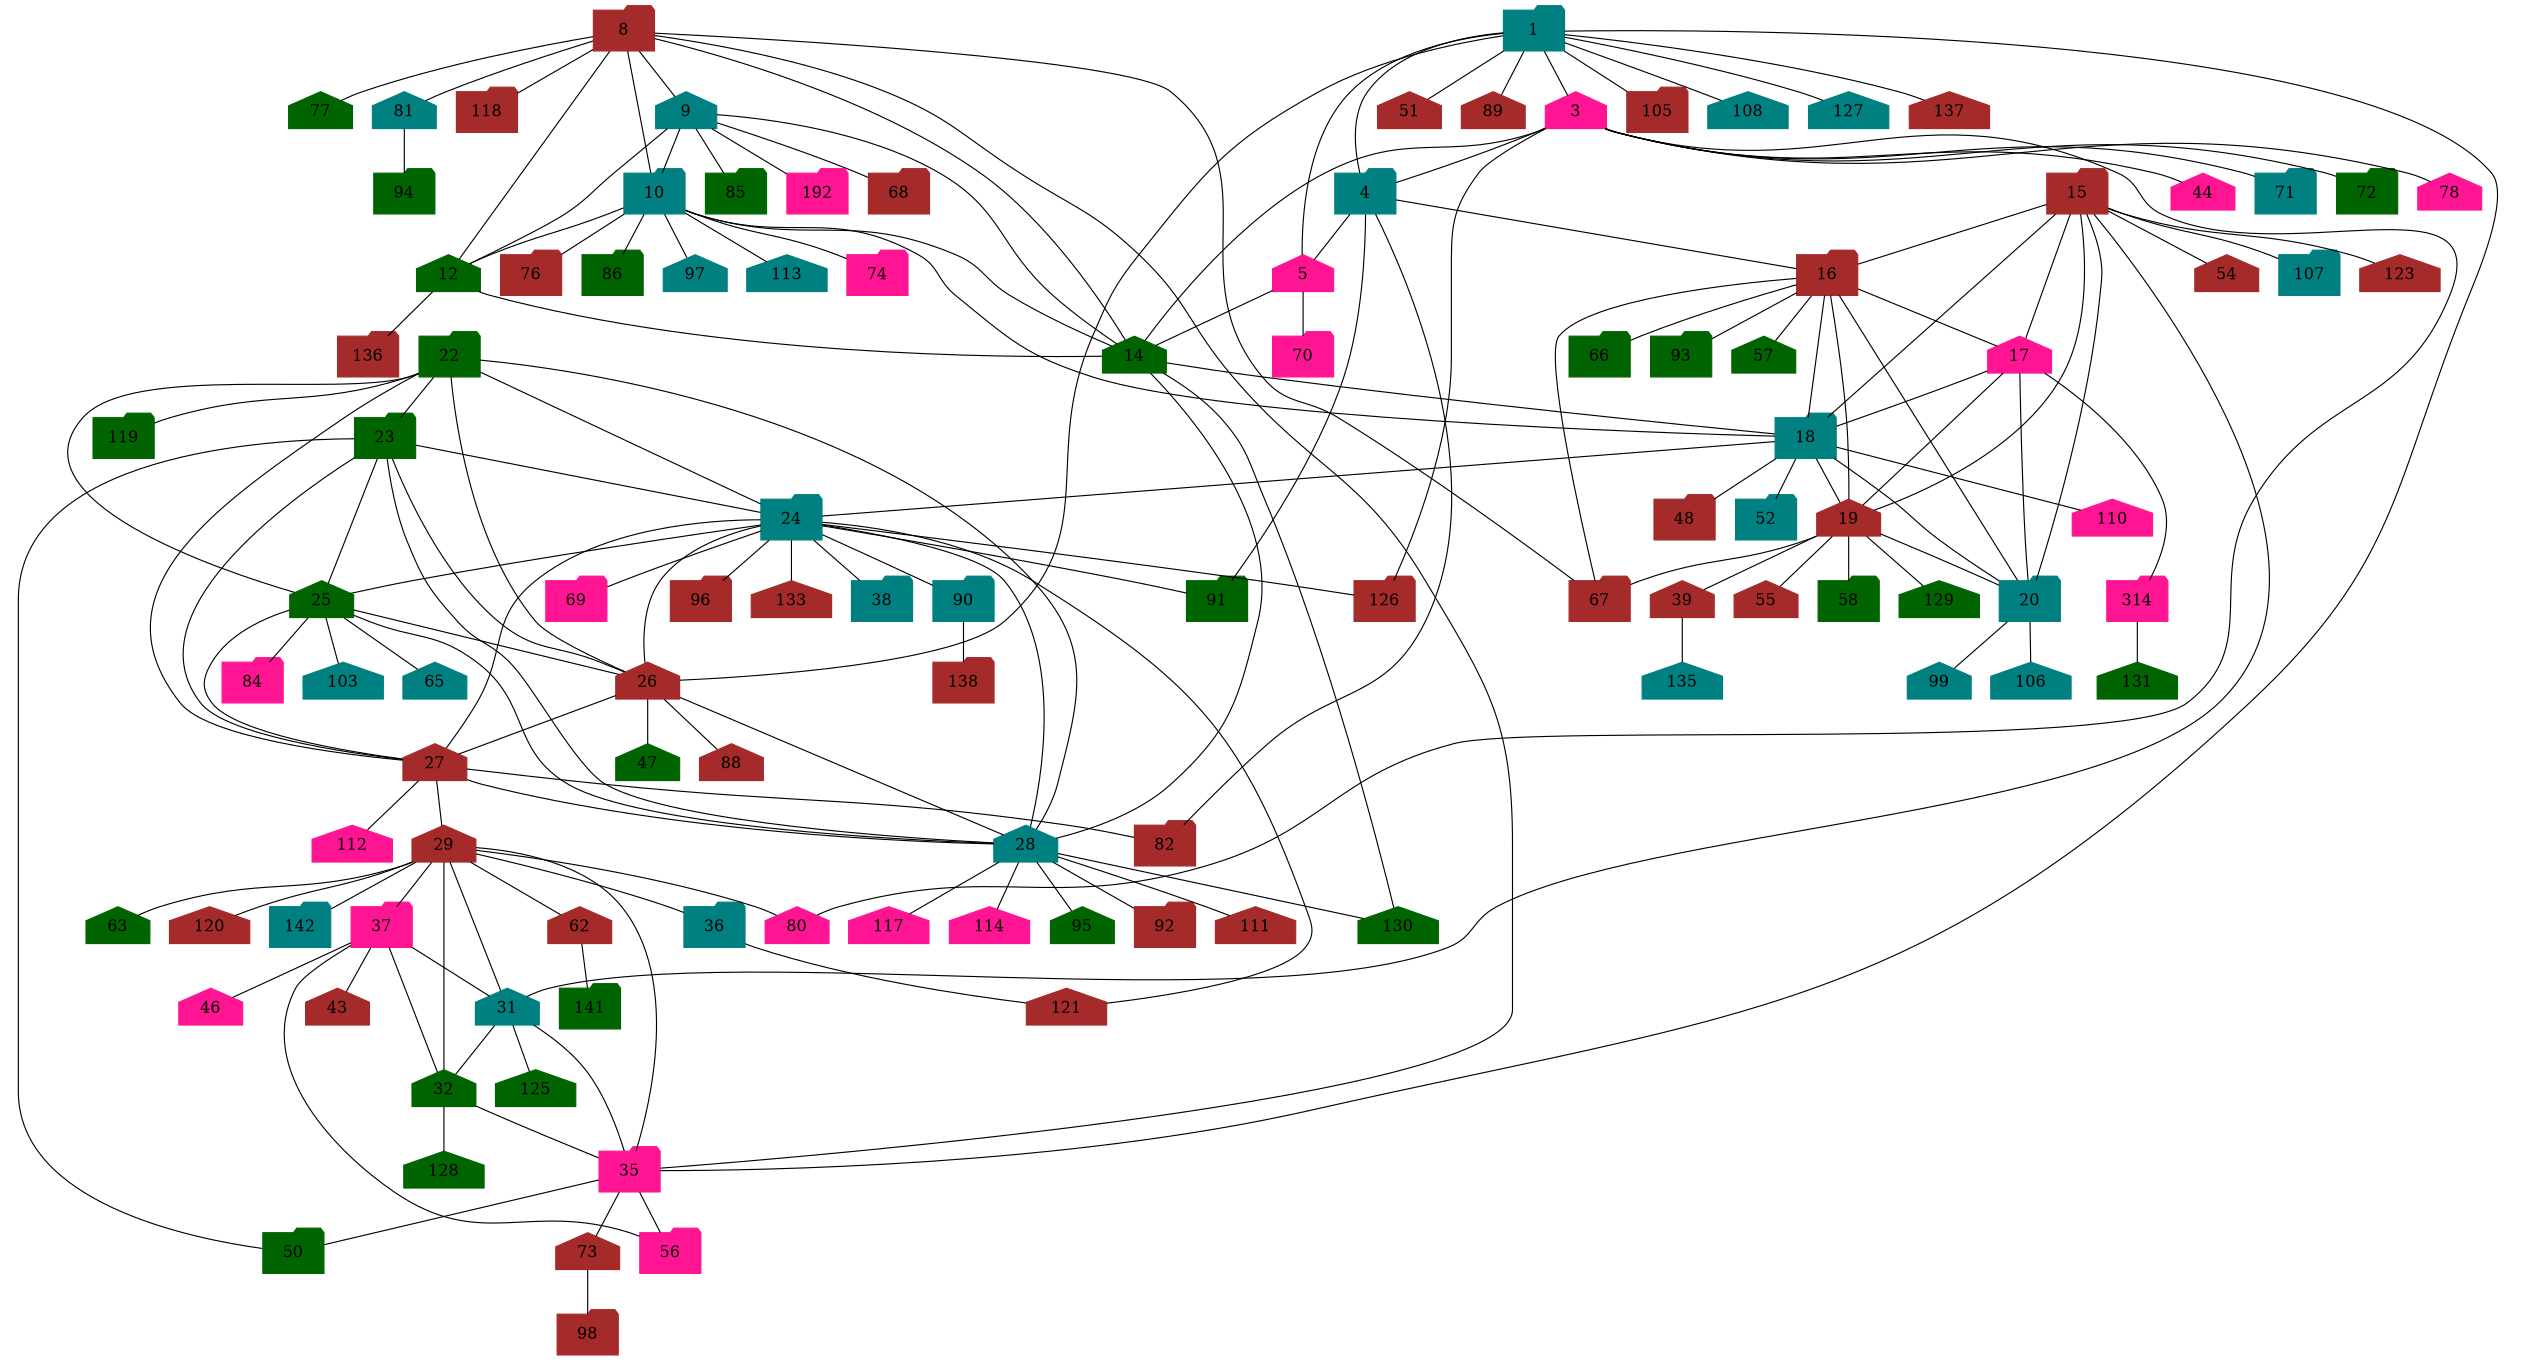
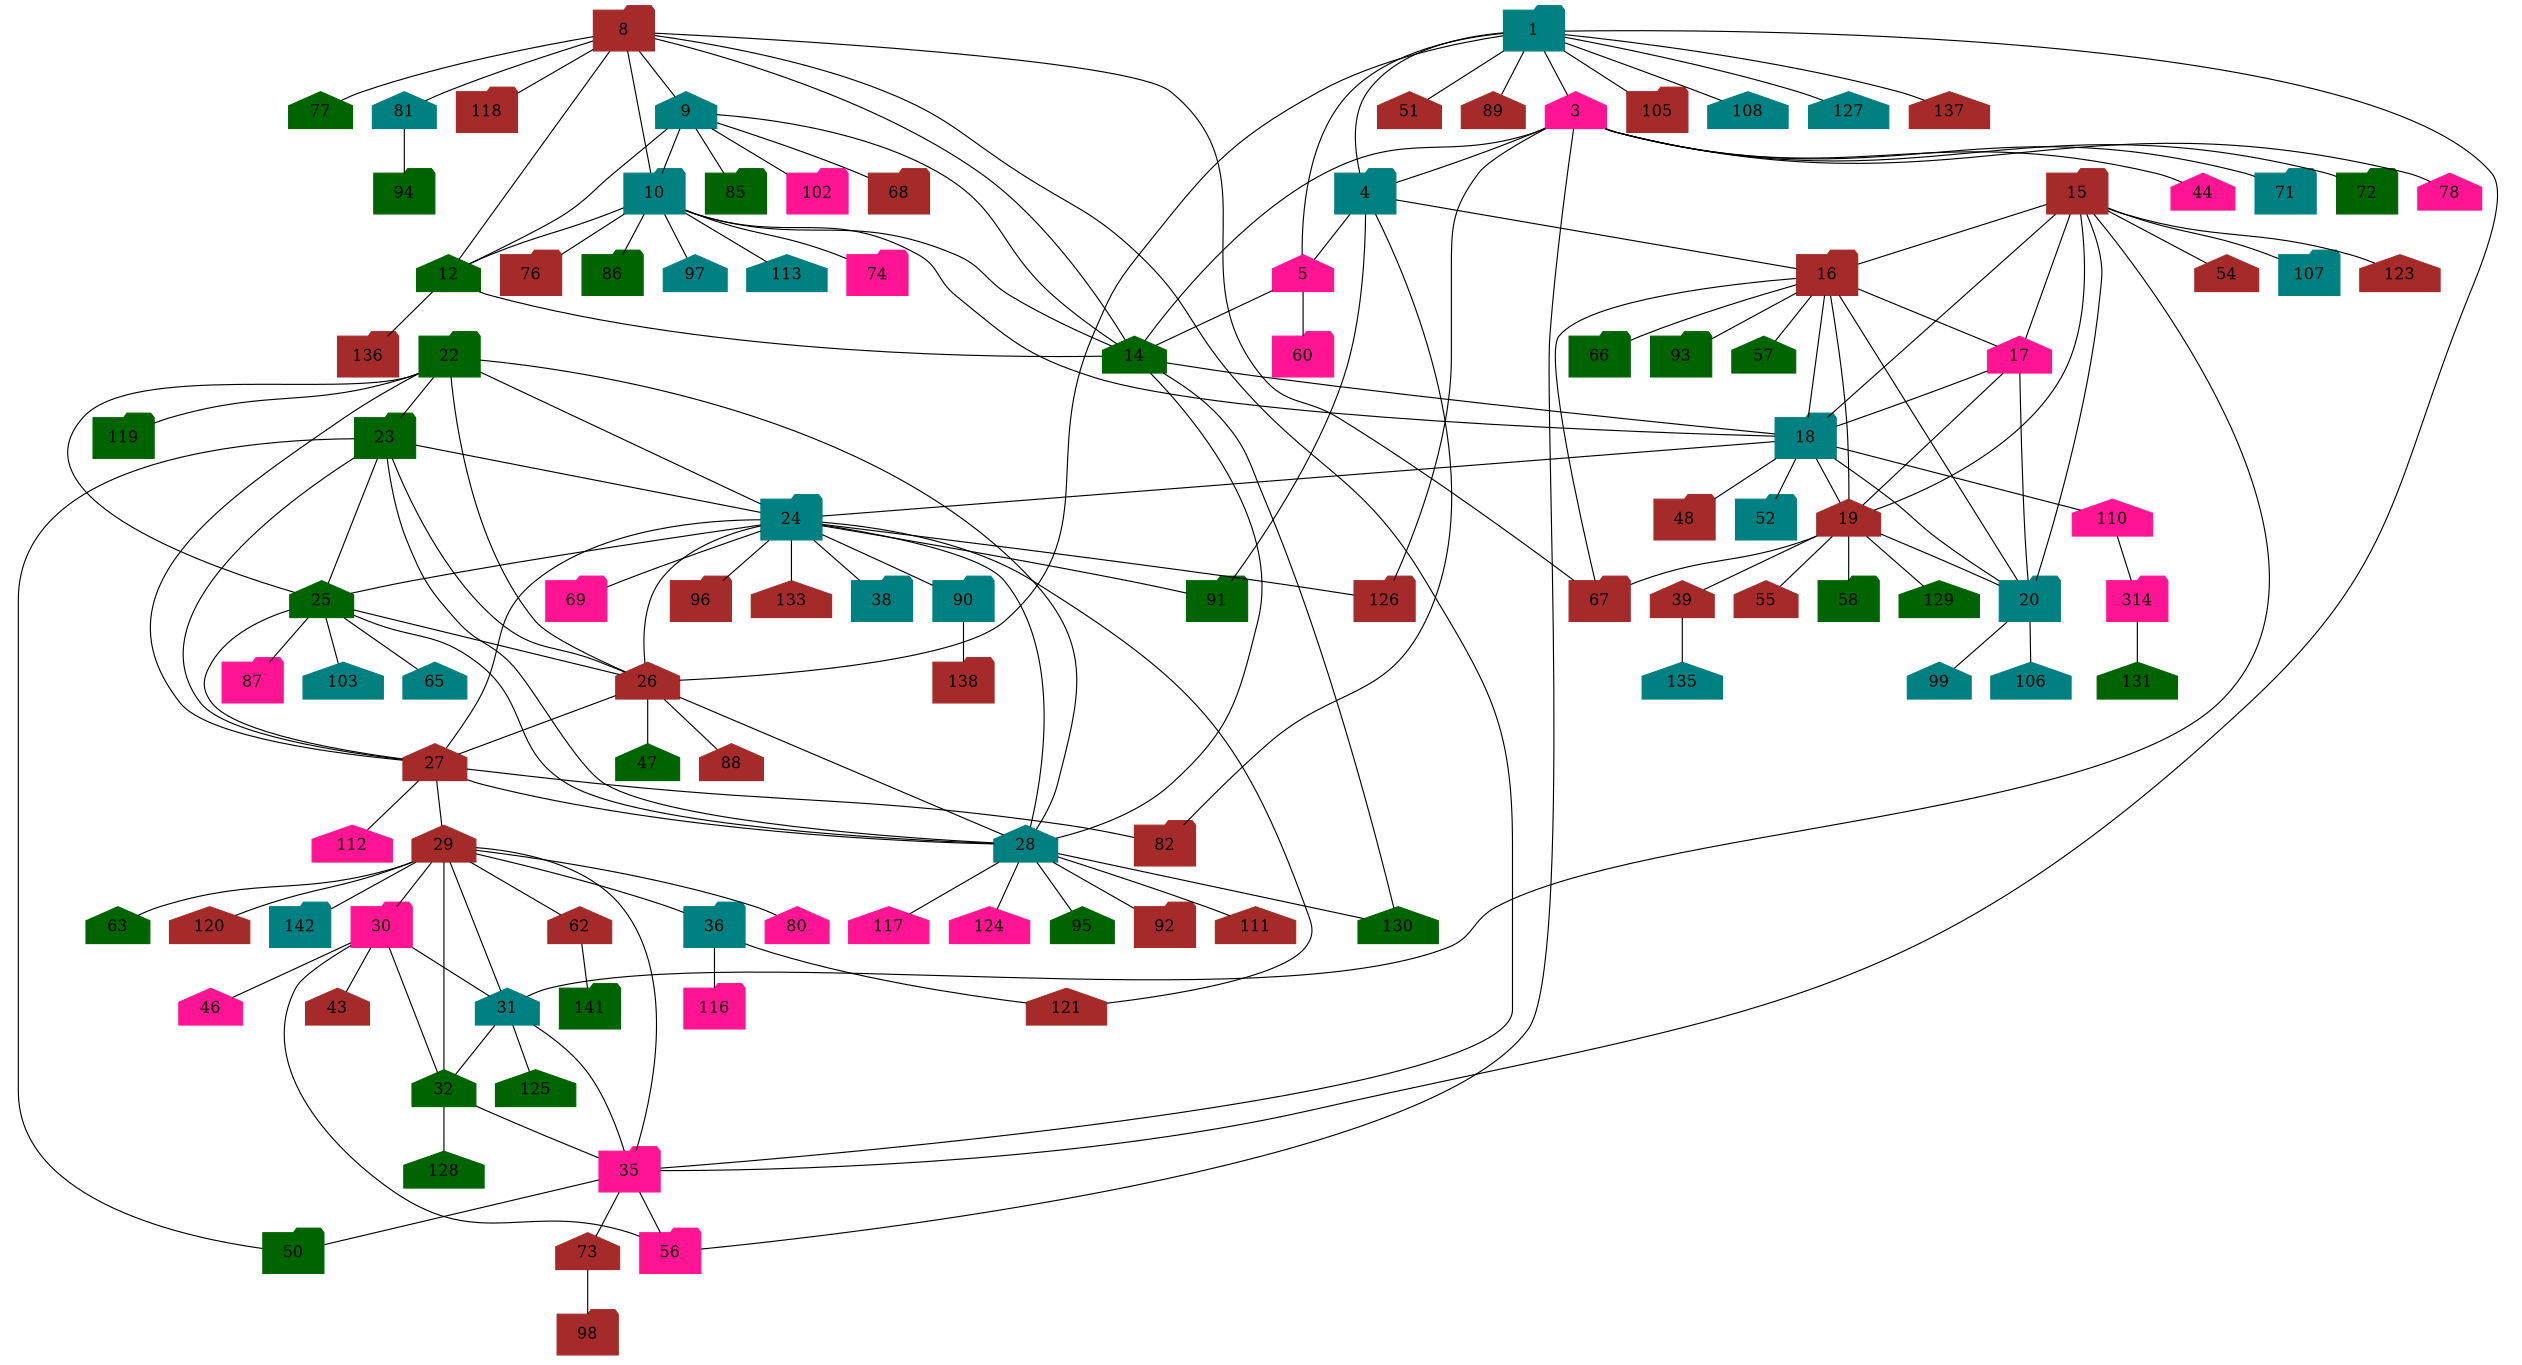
(817, 194) -> (817, 194)
(1303, 357) -> (1303, 357)
(2140, 460) -> (2124, 559)
(253, 683) -> (253, 683)
(2197, 693) -> (1534, 1012)
(382, 927) -> (382, 927)
(990, 927) -> (990, 927)
none -> (714, 1009)
